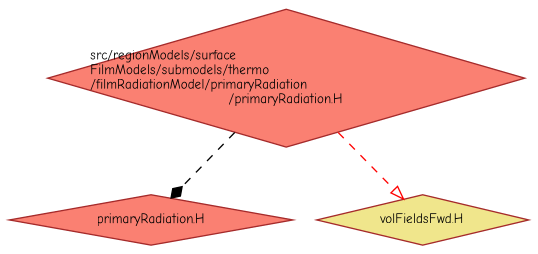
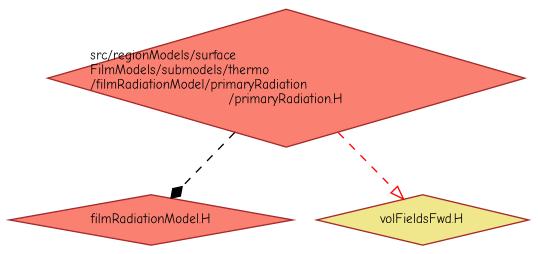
(151, 220) -> (151, 220)
